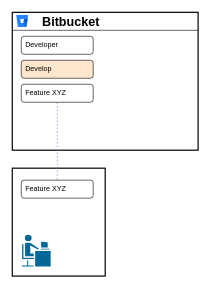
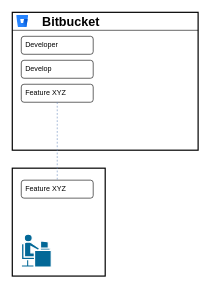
(57, 69) -> (57, 69)
